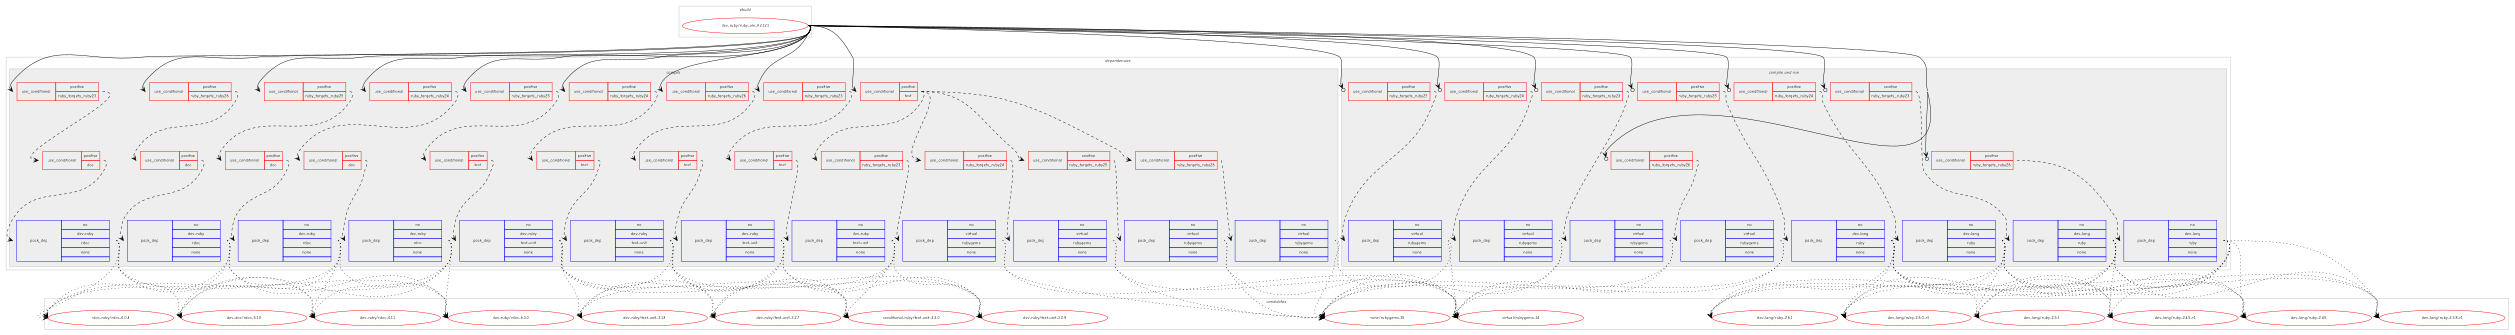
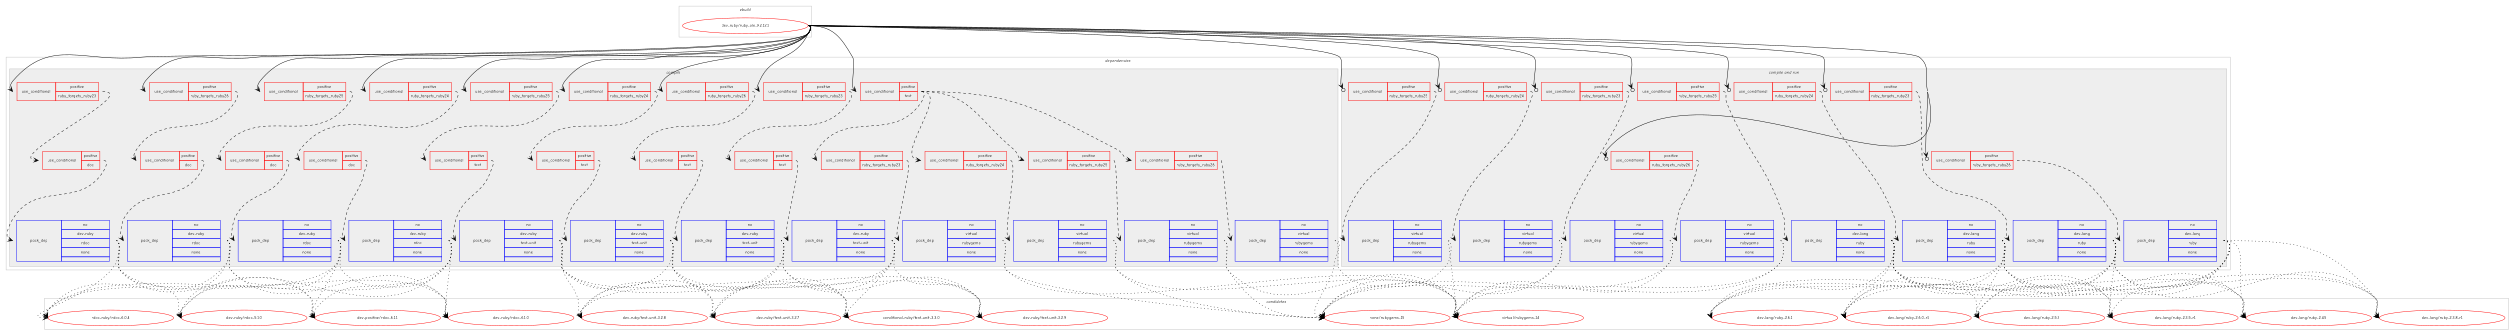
(244, 318) -> (244, 318)
(378, 318) -> (378, 318)
(511, 318) -> (511, 318)
(645, 318) -> (645, 318)
(2175, 318) -> (2175, 318)
